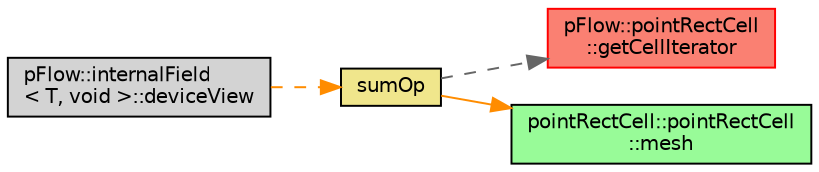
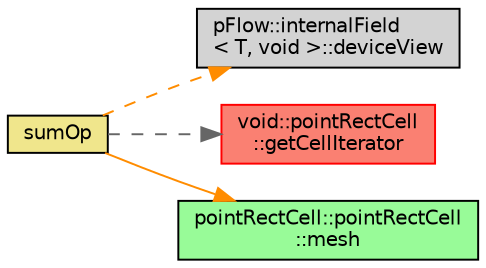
(661, 38) -> (328, 134)
(296, 87) -> (156, 94)
